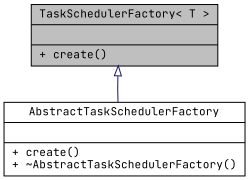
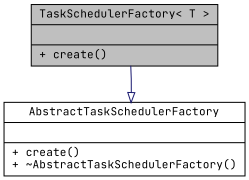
(118, 89) -> (131, 79)
